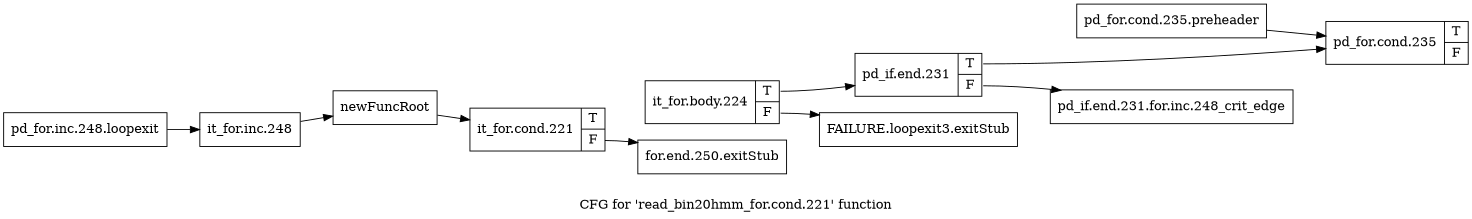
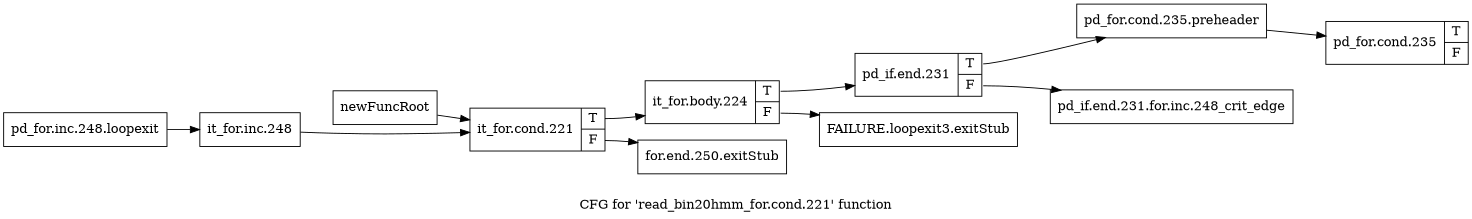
(1150, 59) -> (1040, 53)
none -> (620, 118)
(312, 120) -> (380, 134)
